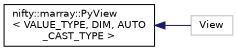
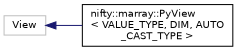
(178, 25) -> (69, 25)
